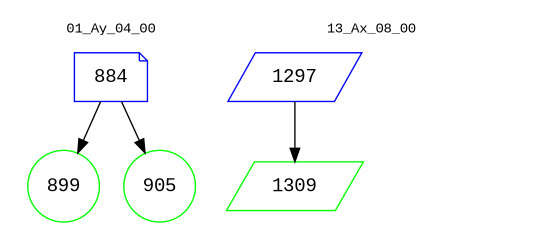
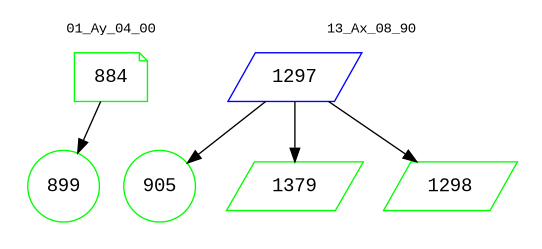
(372, 29) -> (372, 29)
(111, 77) -> (111, 77)
(130, 121) -> (232, 128)
(295, 186) -> (295, 186)
none -> (450, 186)
